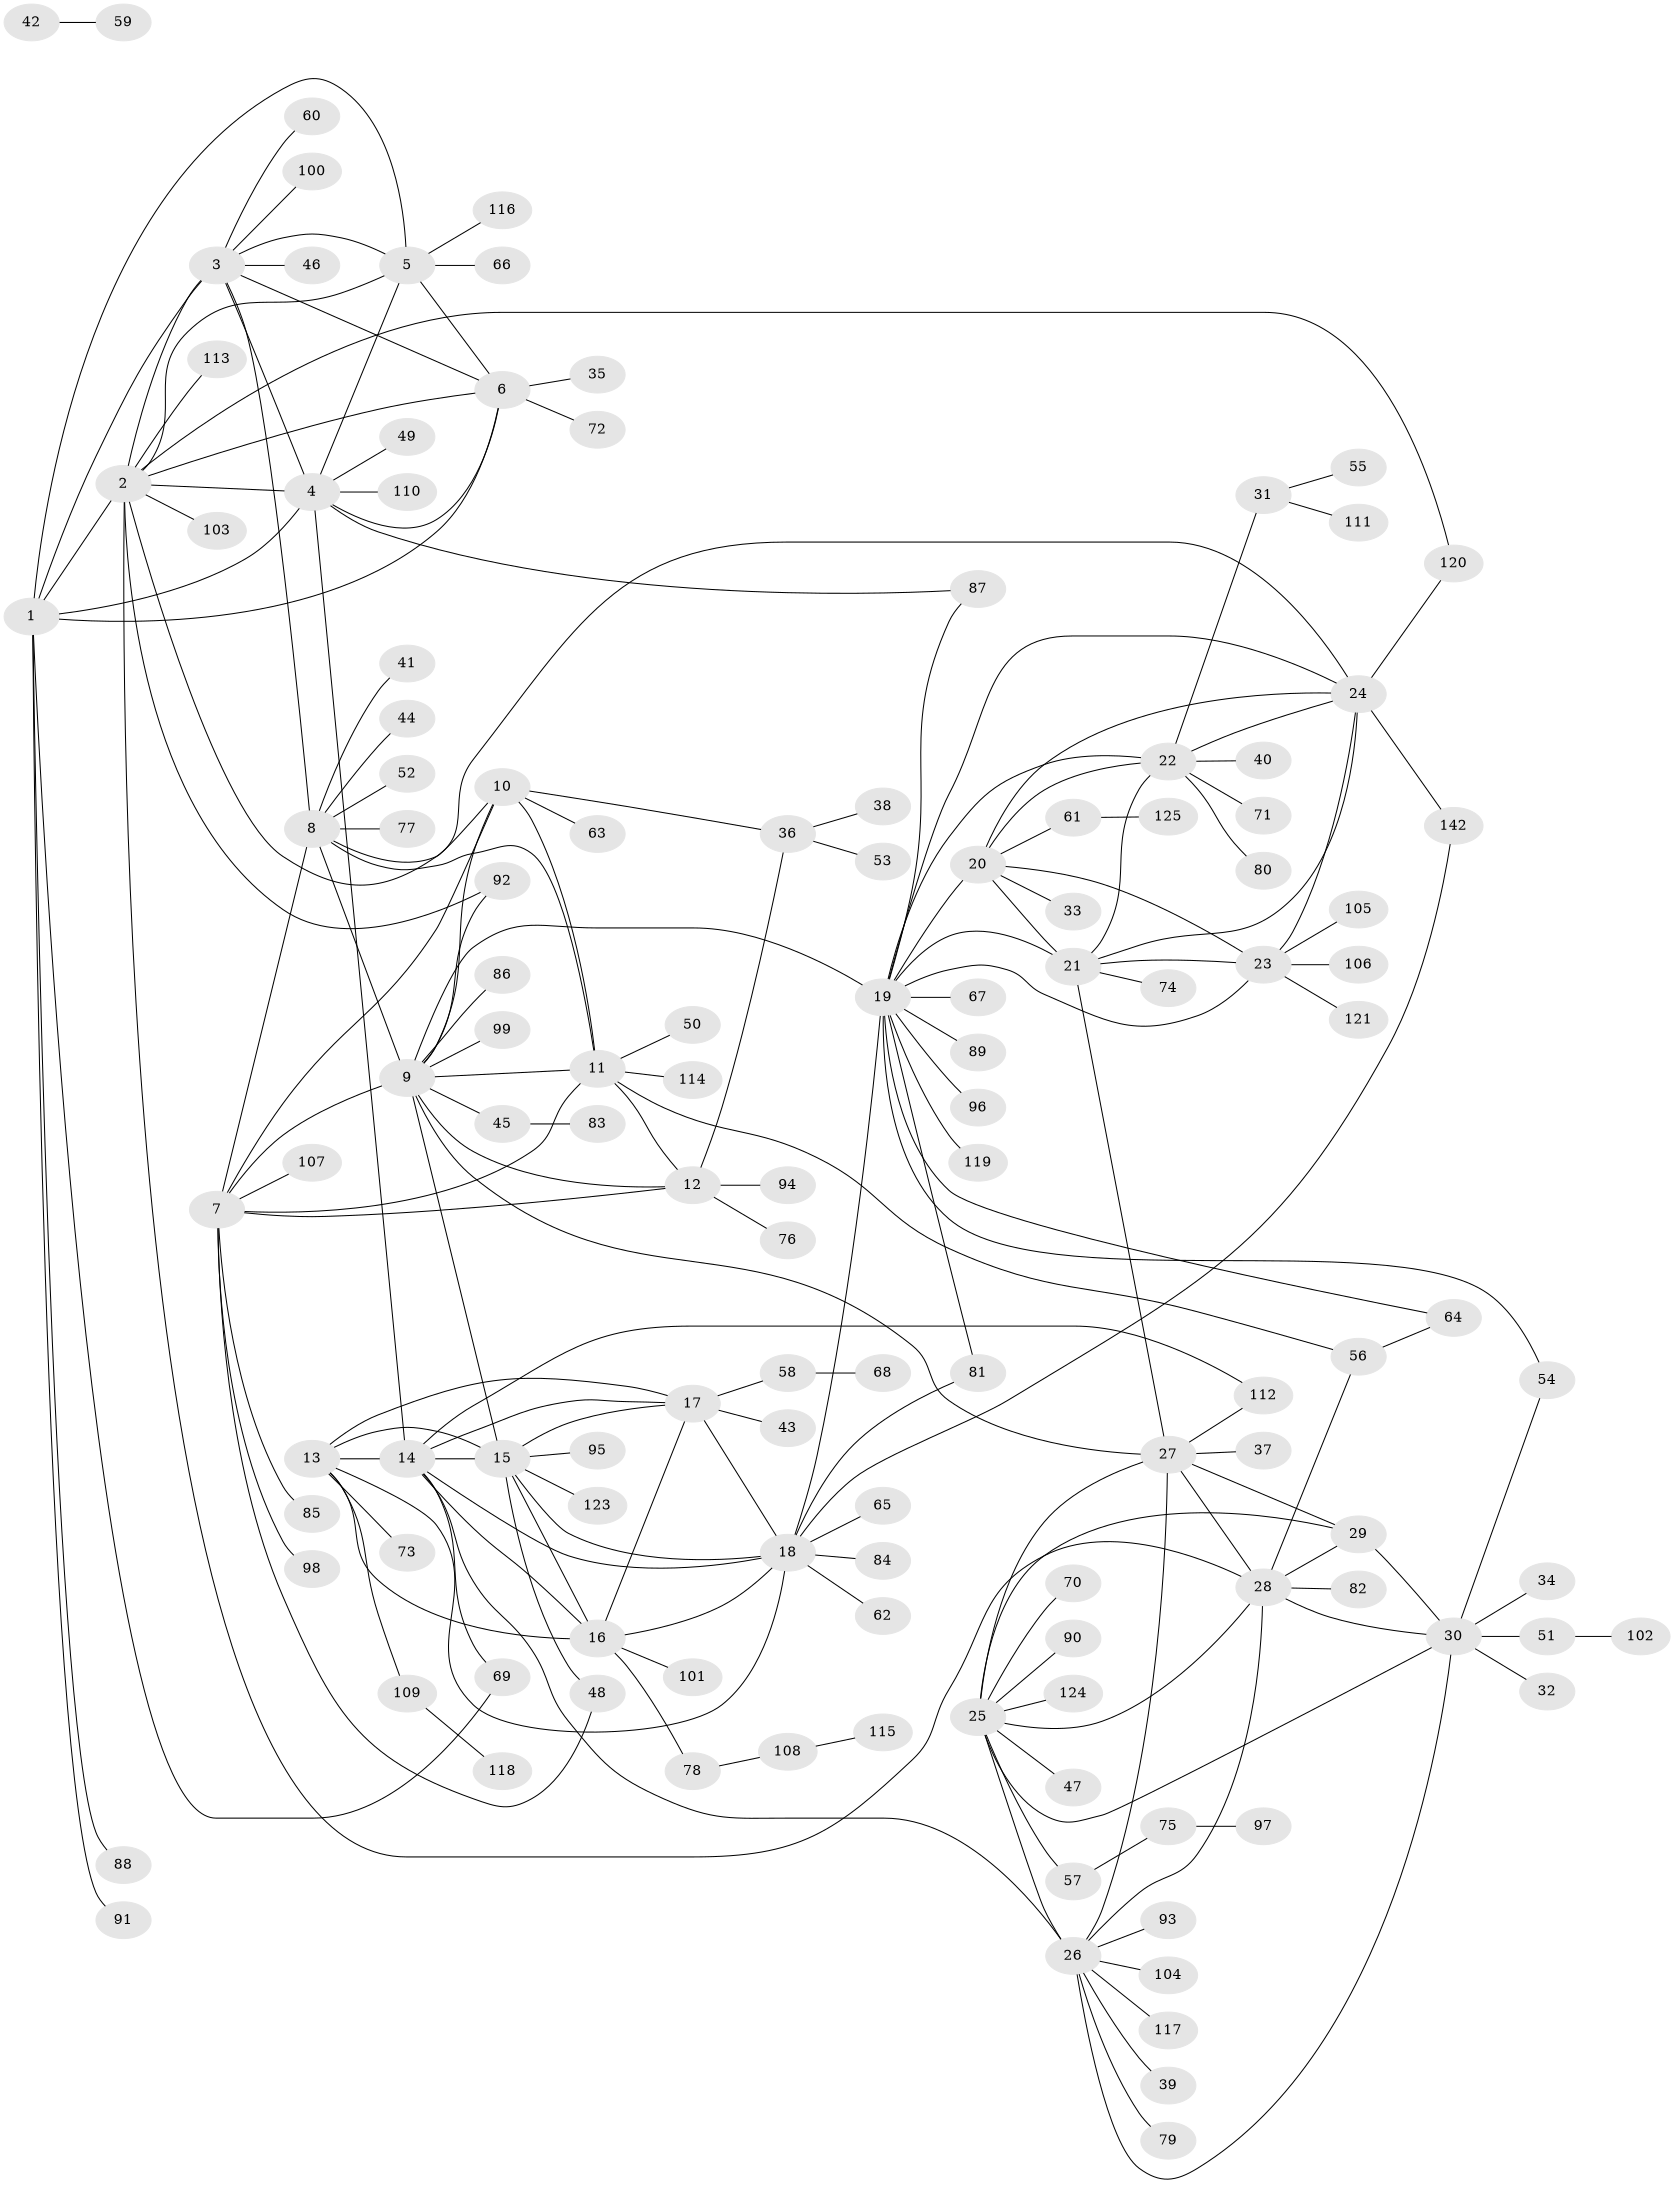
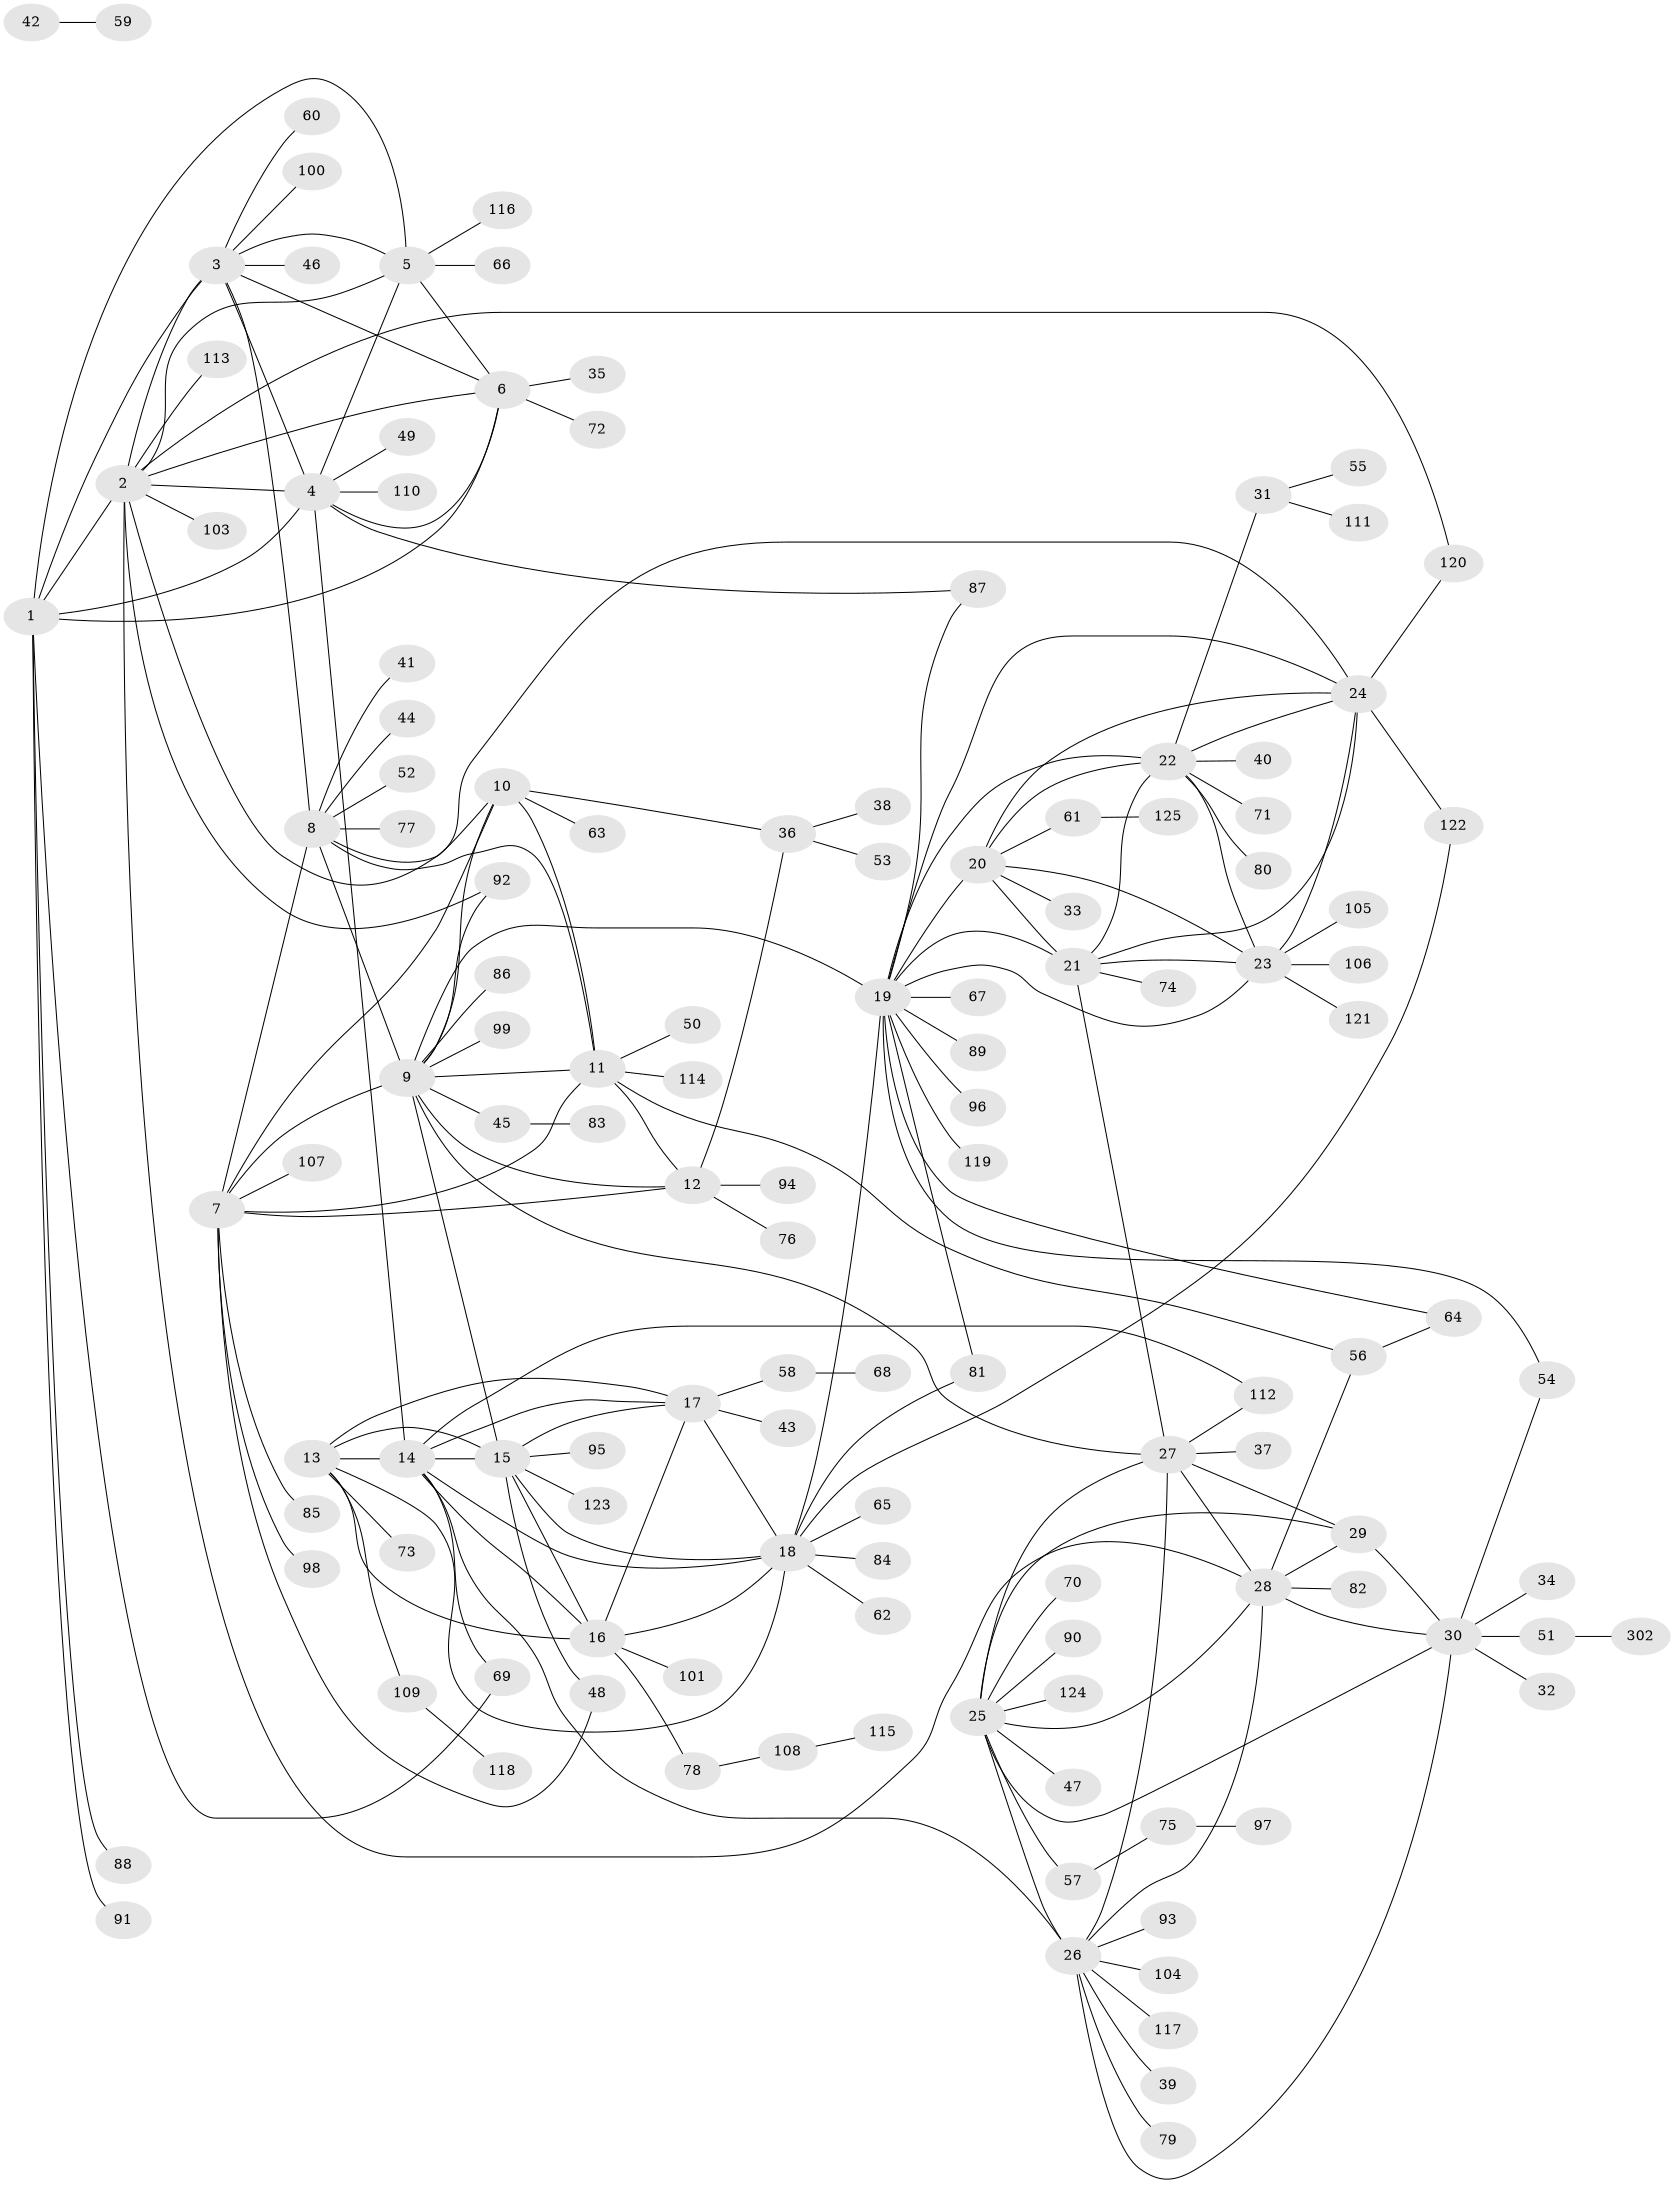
(1454, 826) -> (1454, 826)
none -> (1223, 860)
(1641, 1636) -> (1641, 1636)
